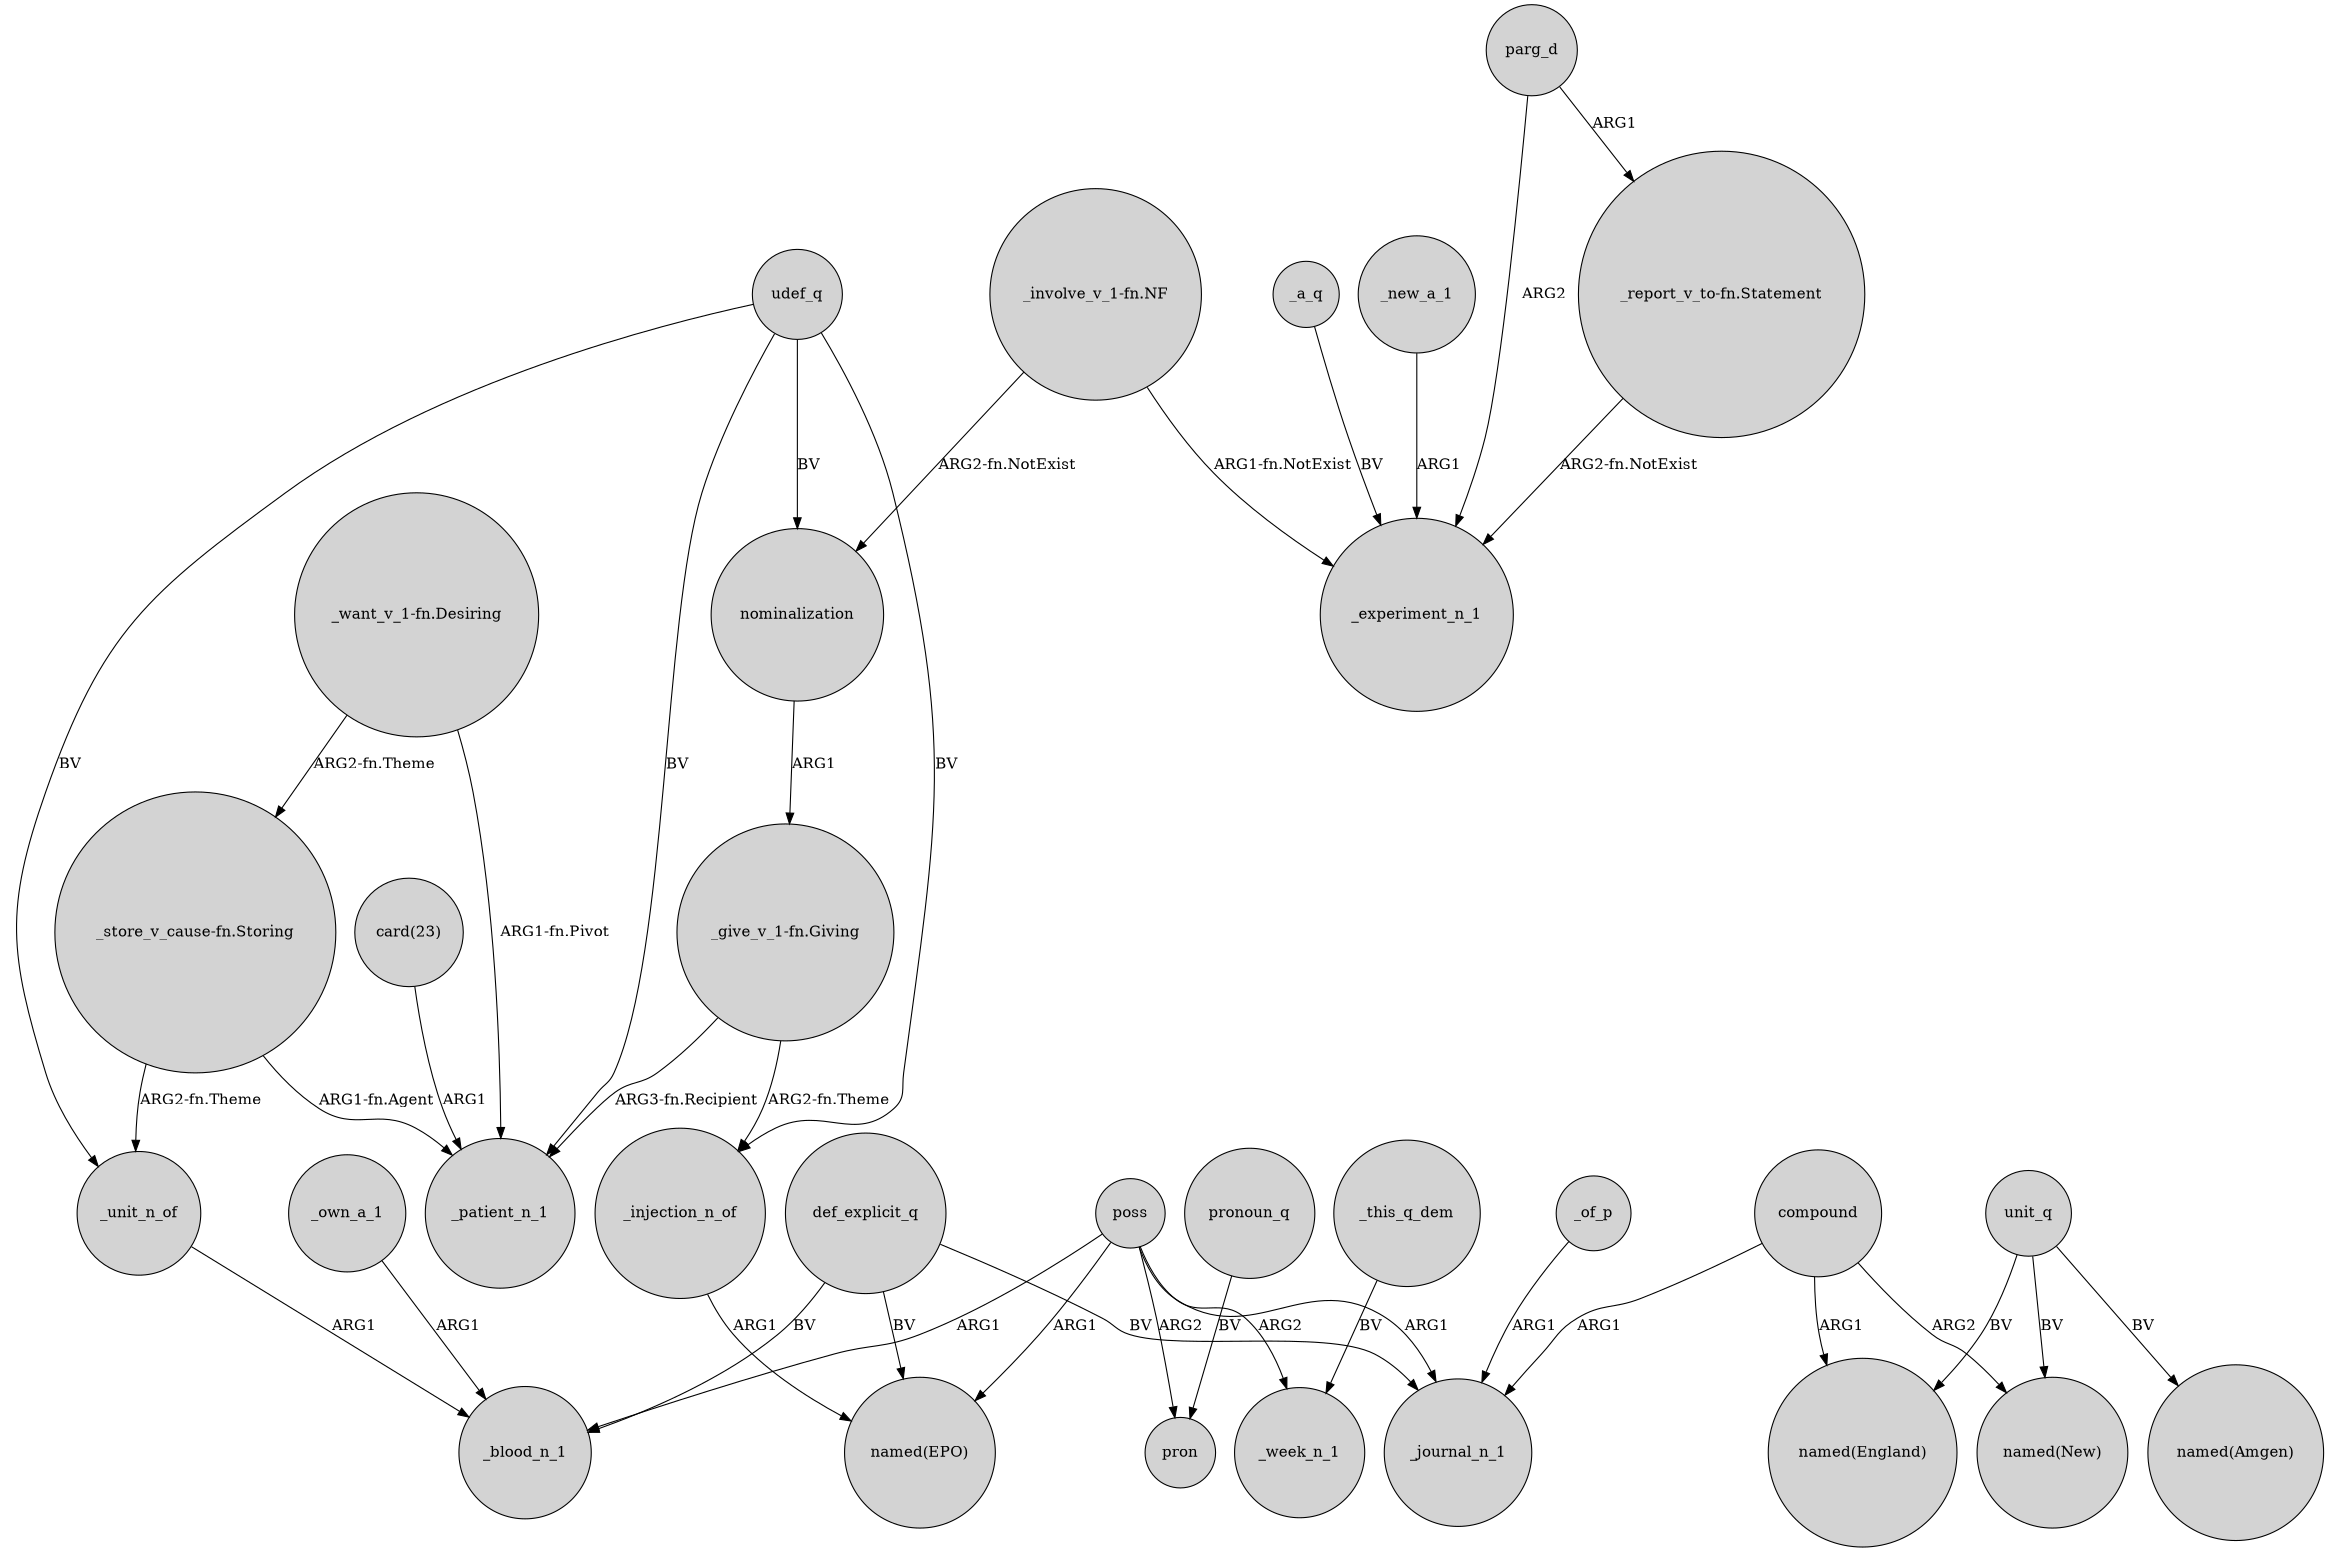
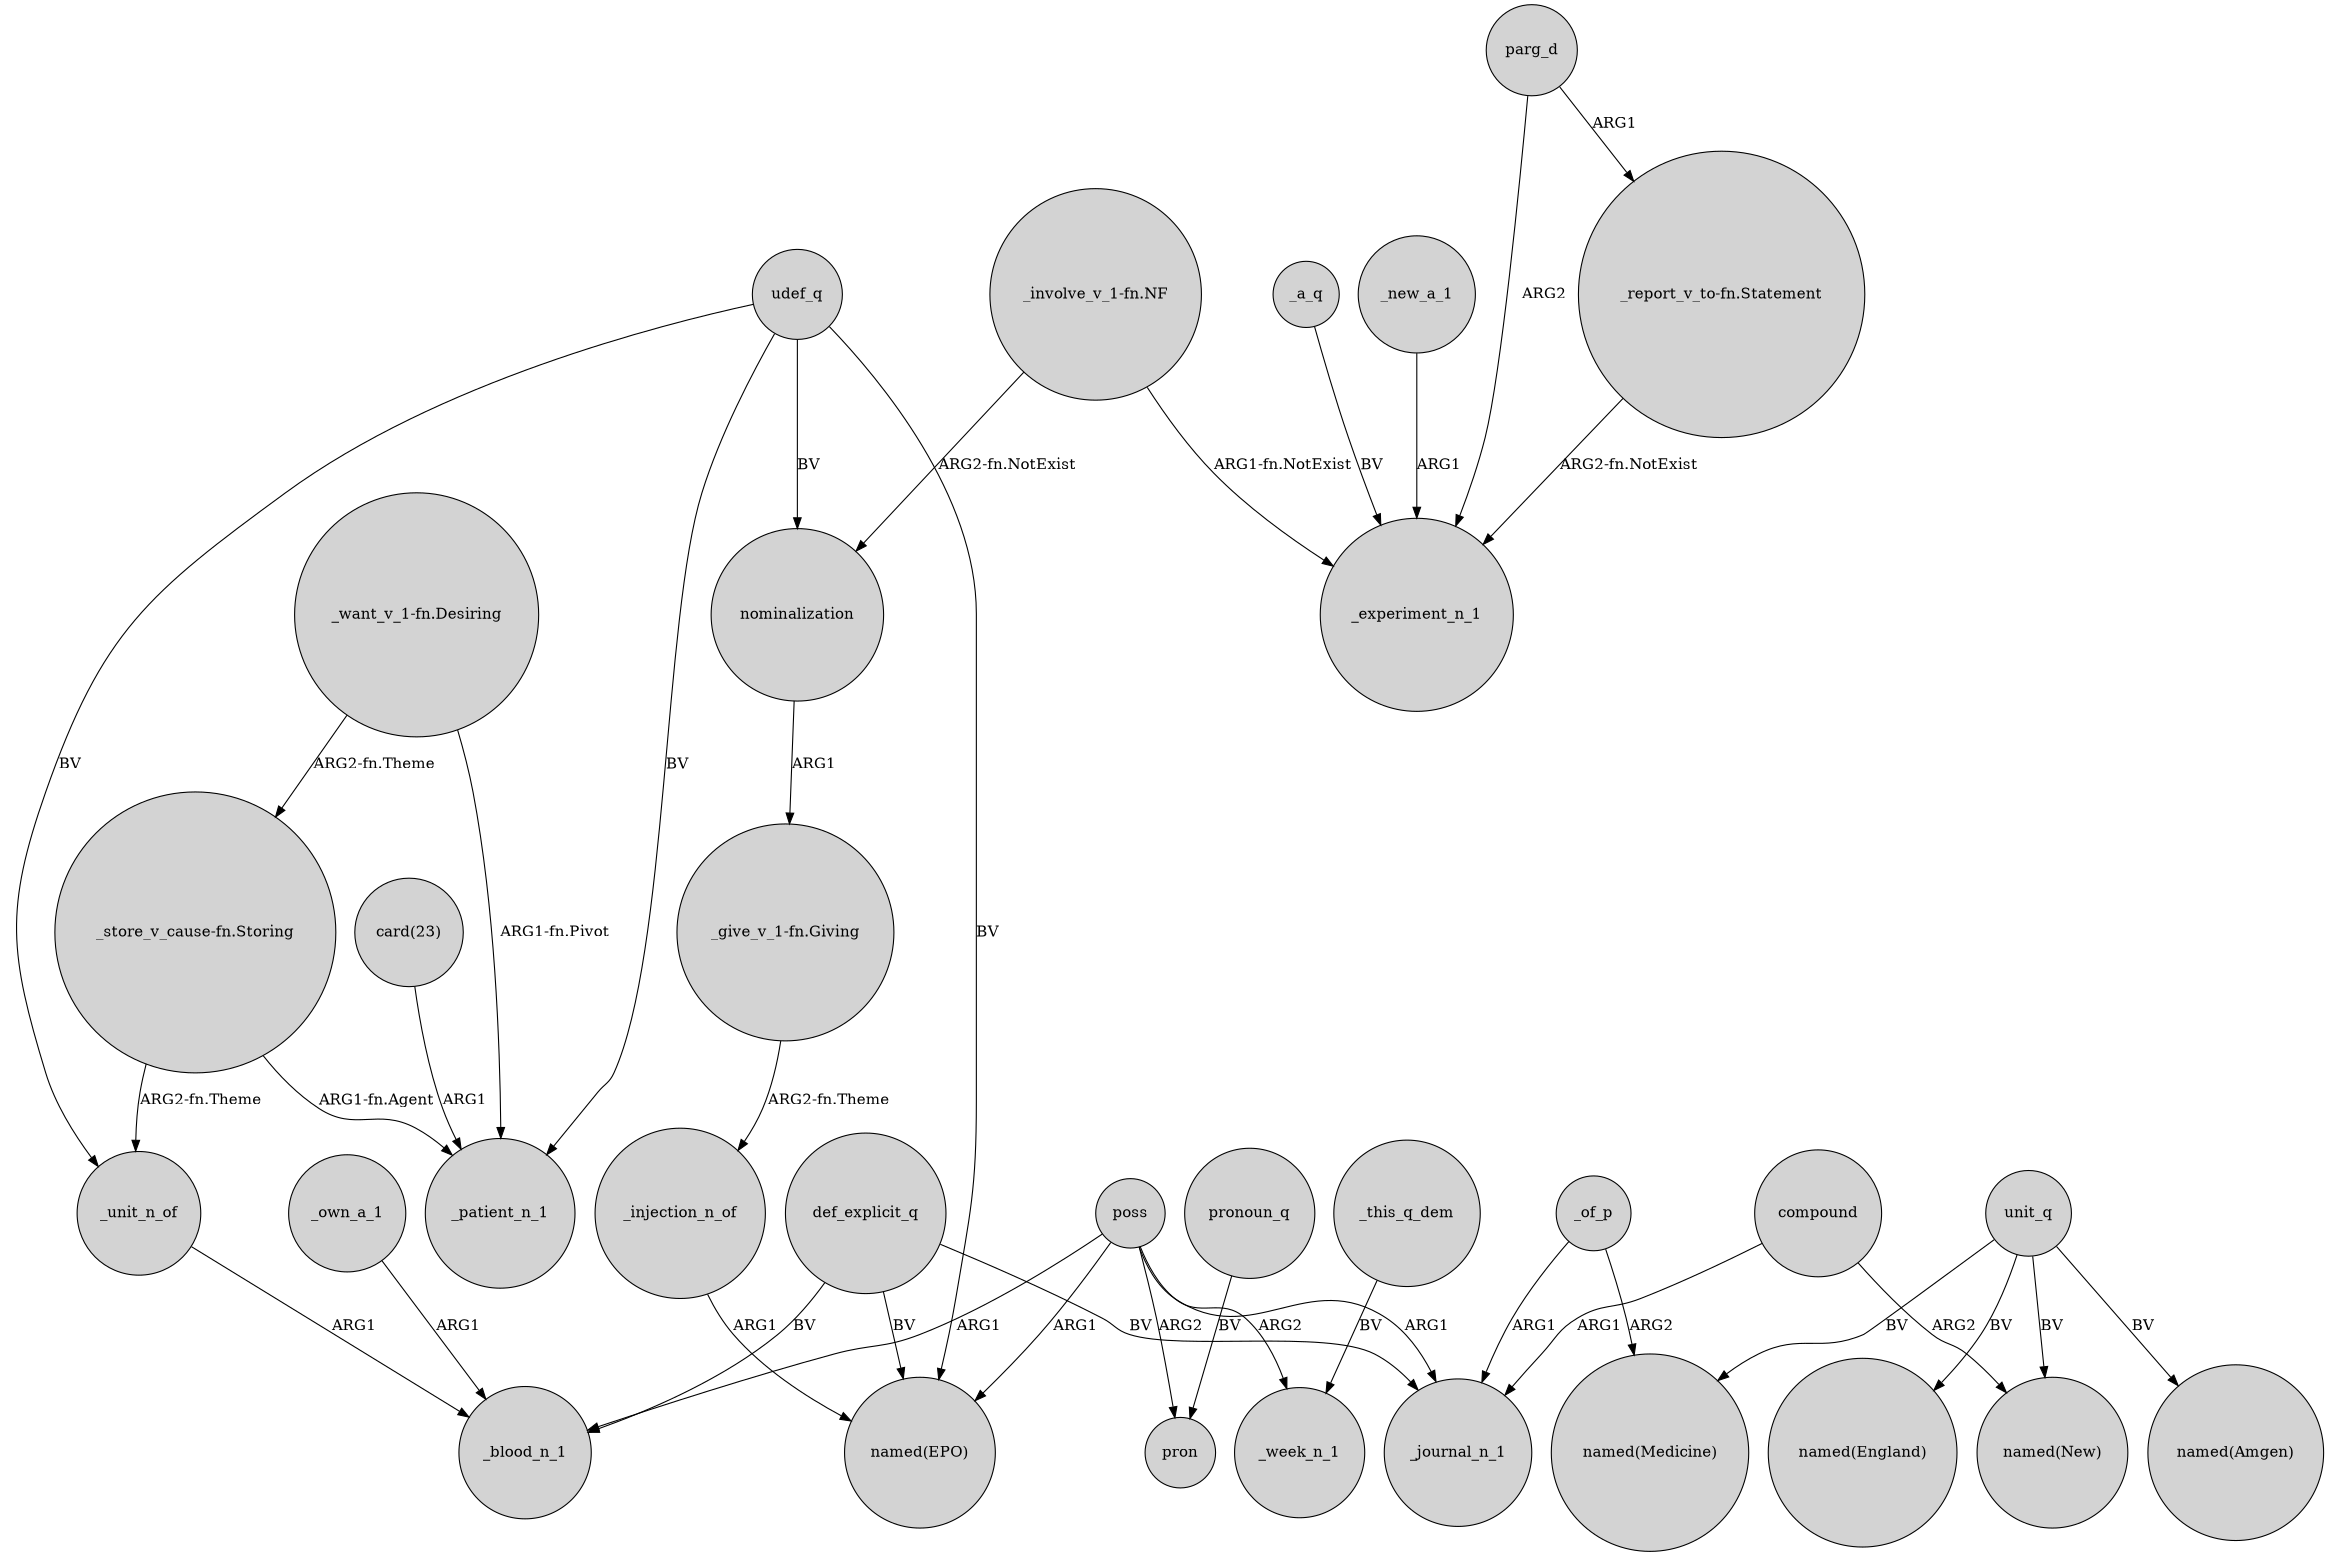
(934, 791) -> (976, 828)
(637, 1082) -> none
(1817, 1316) -> none
none -> (1650, 1453)
